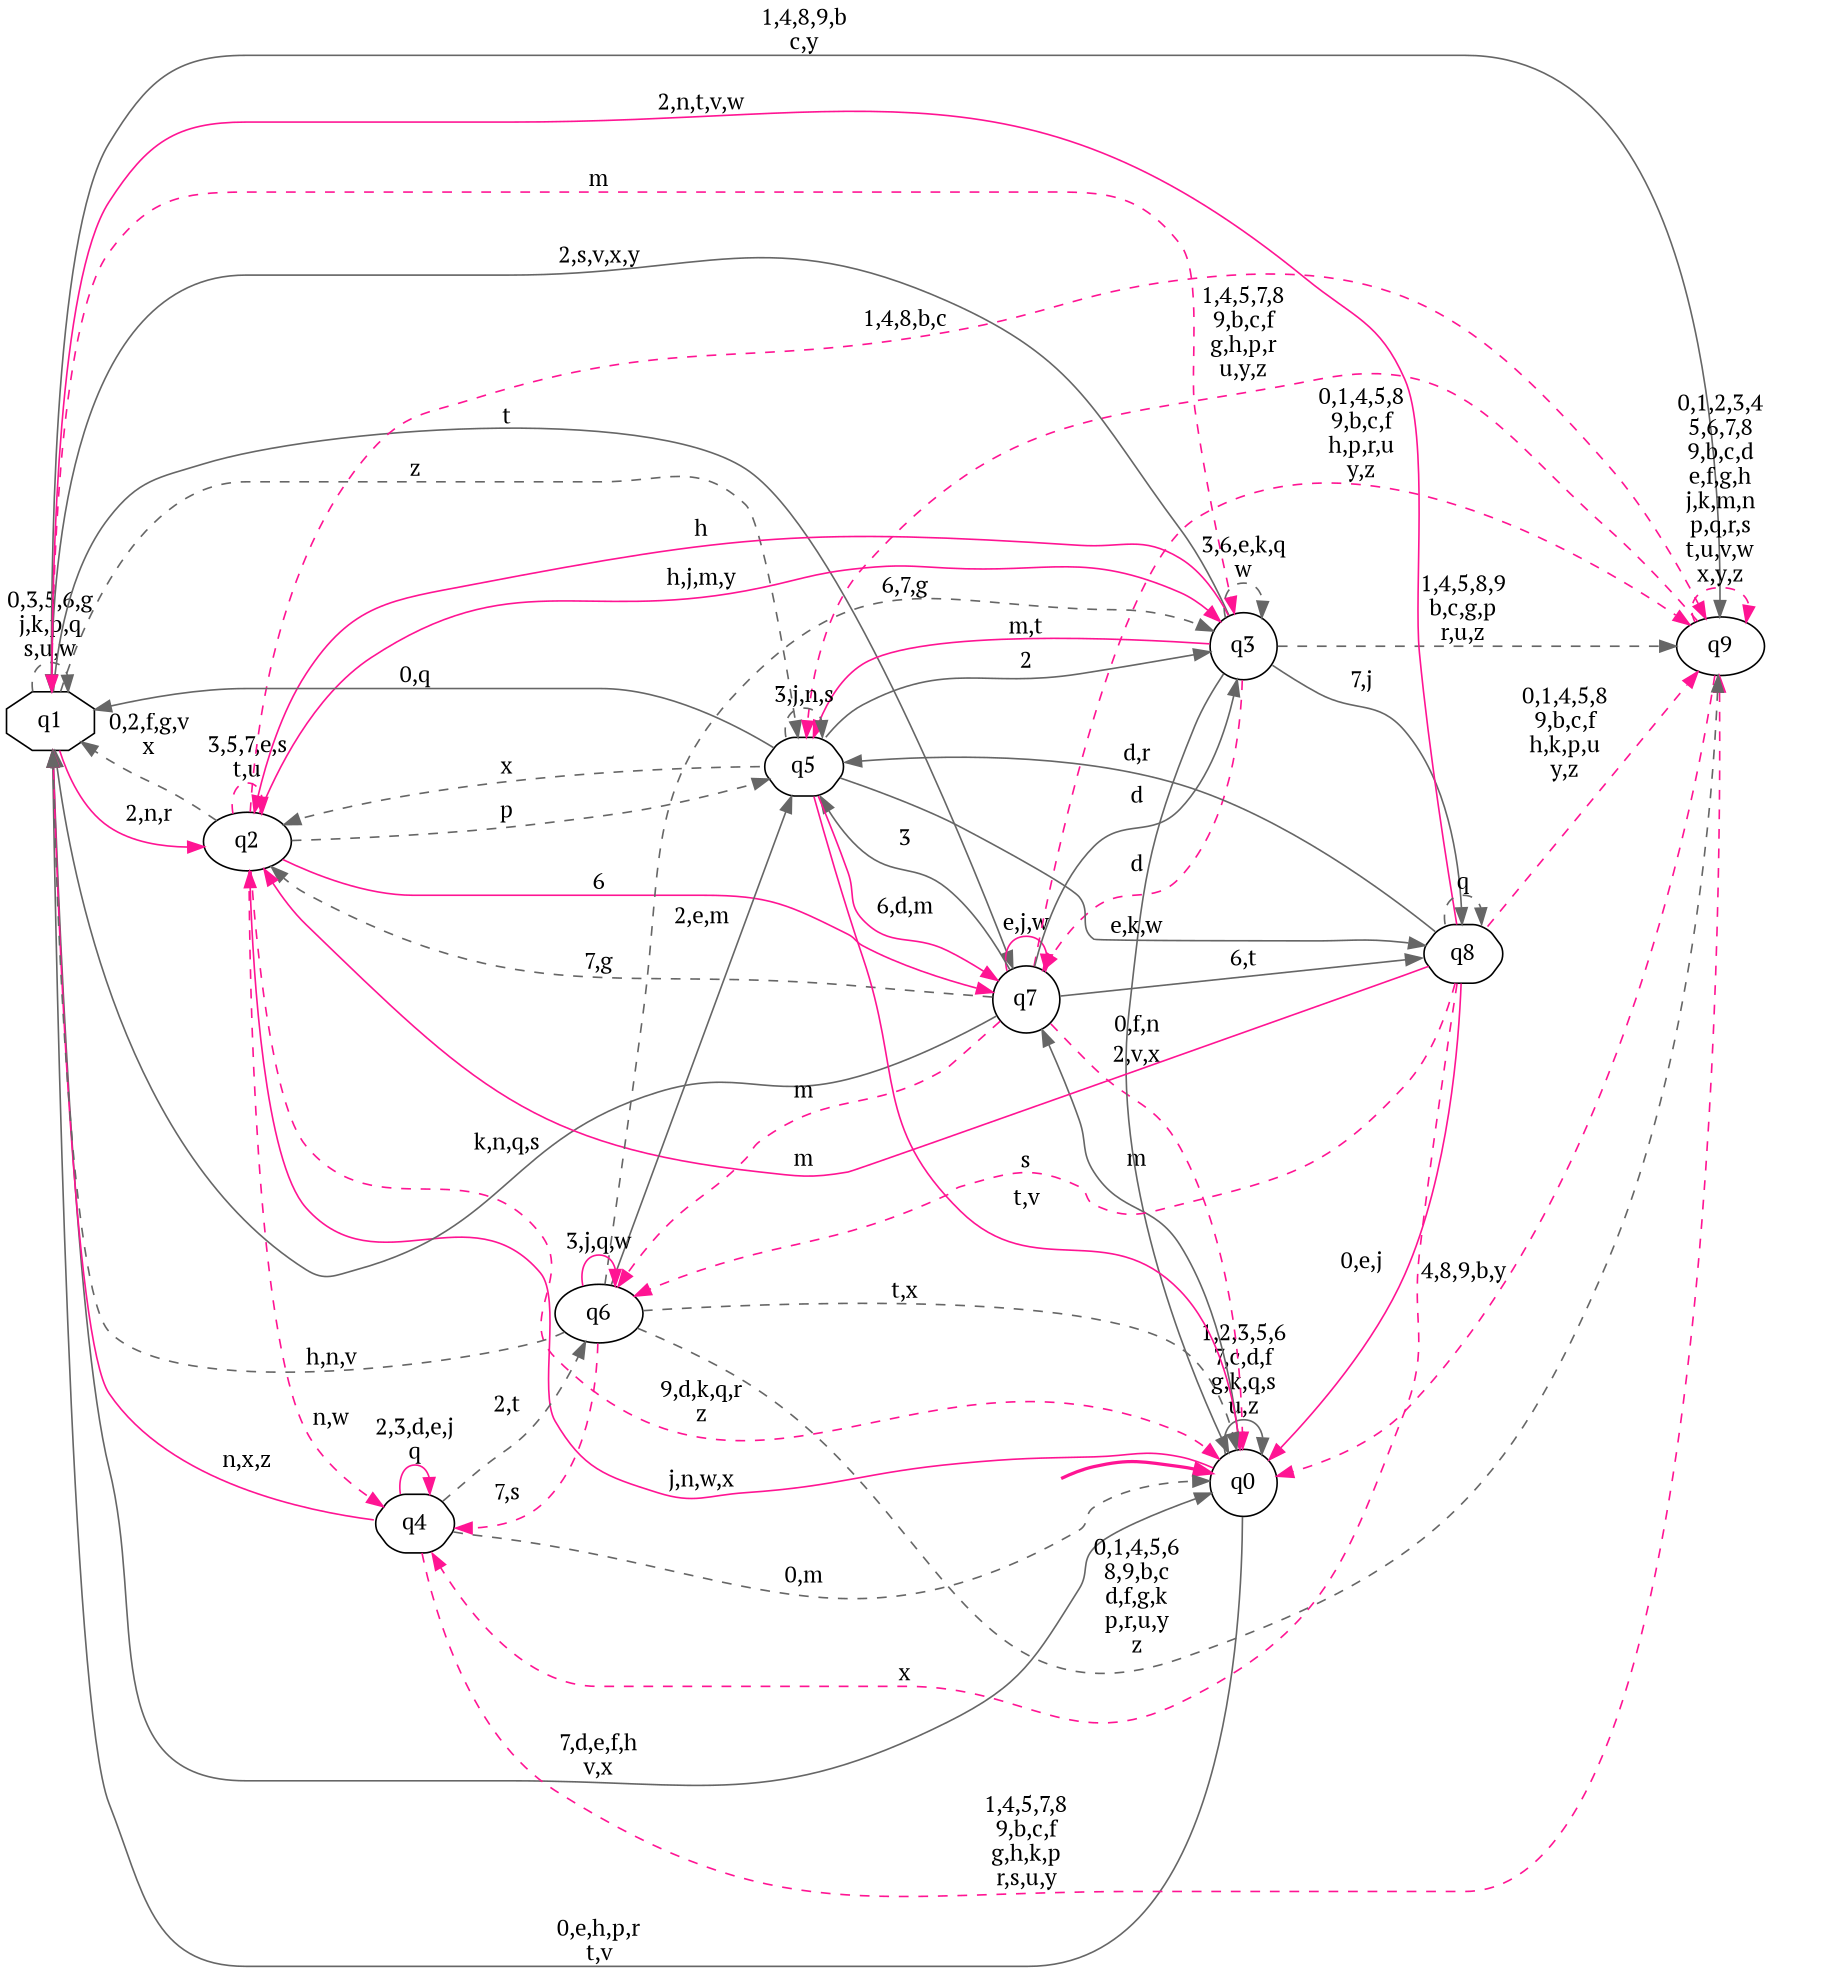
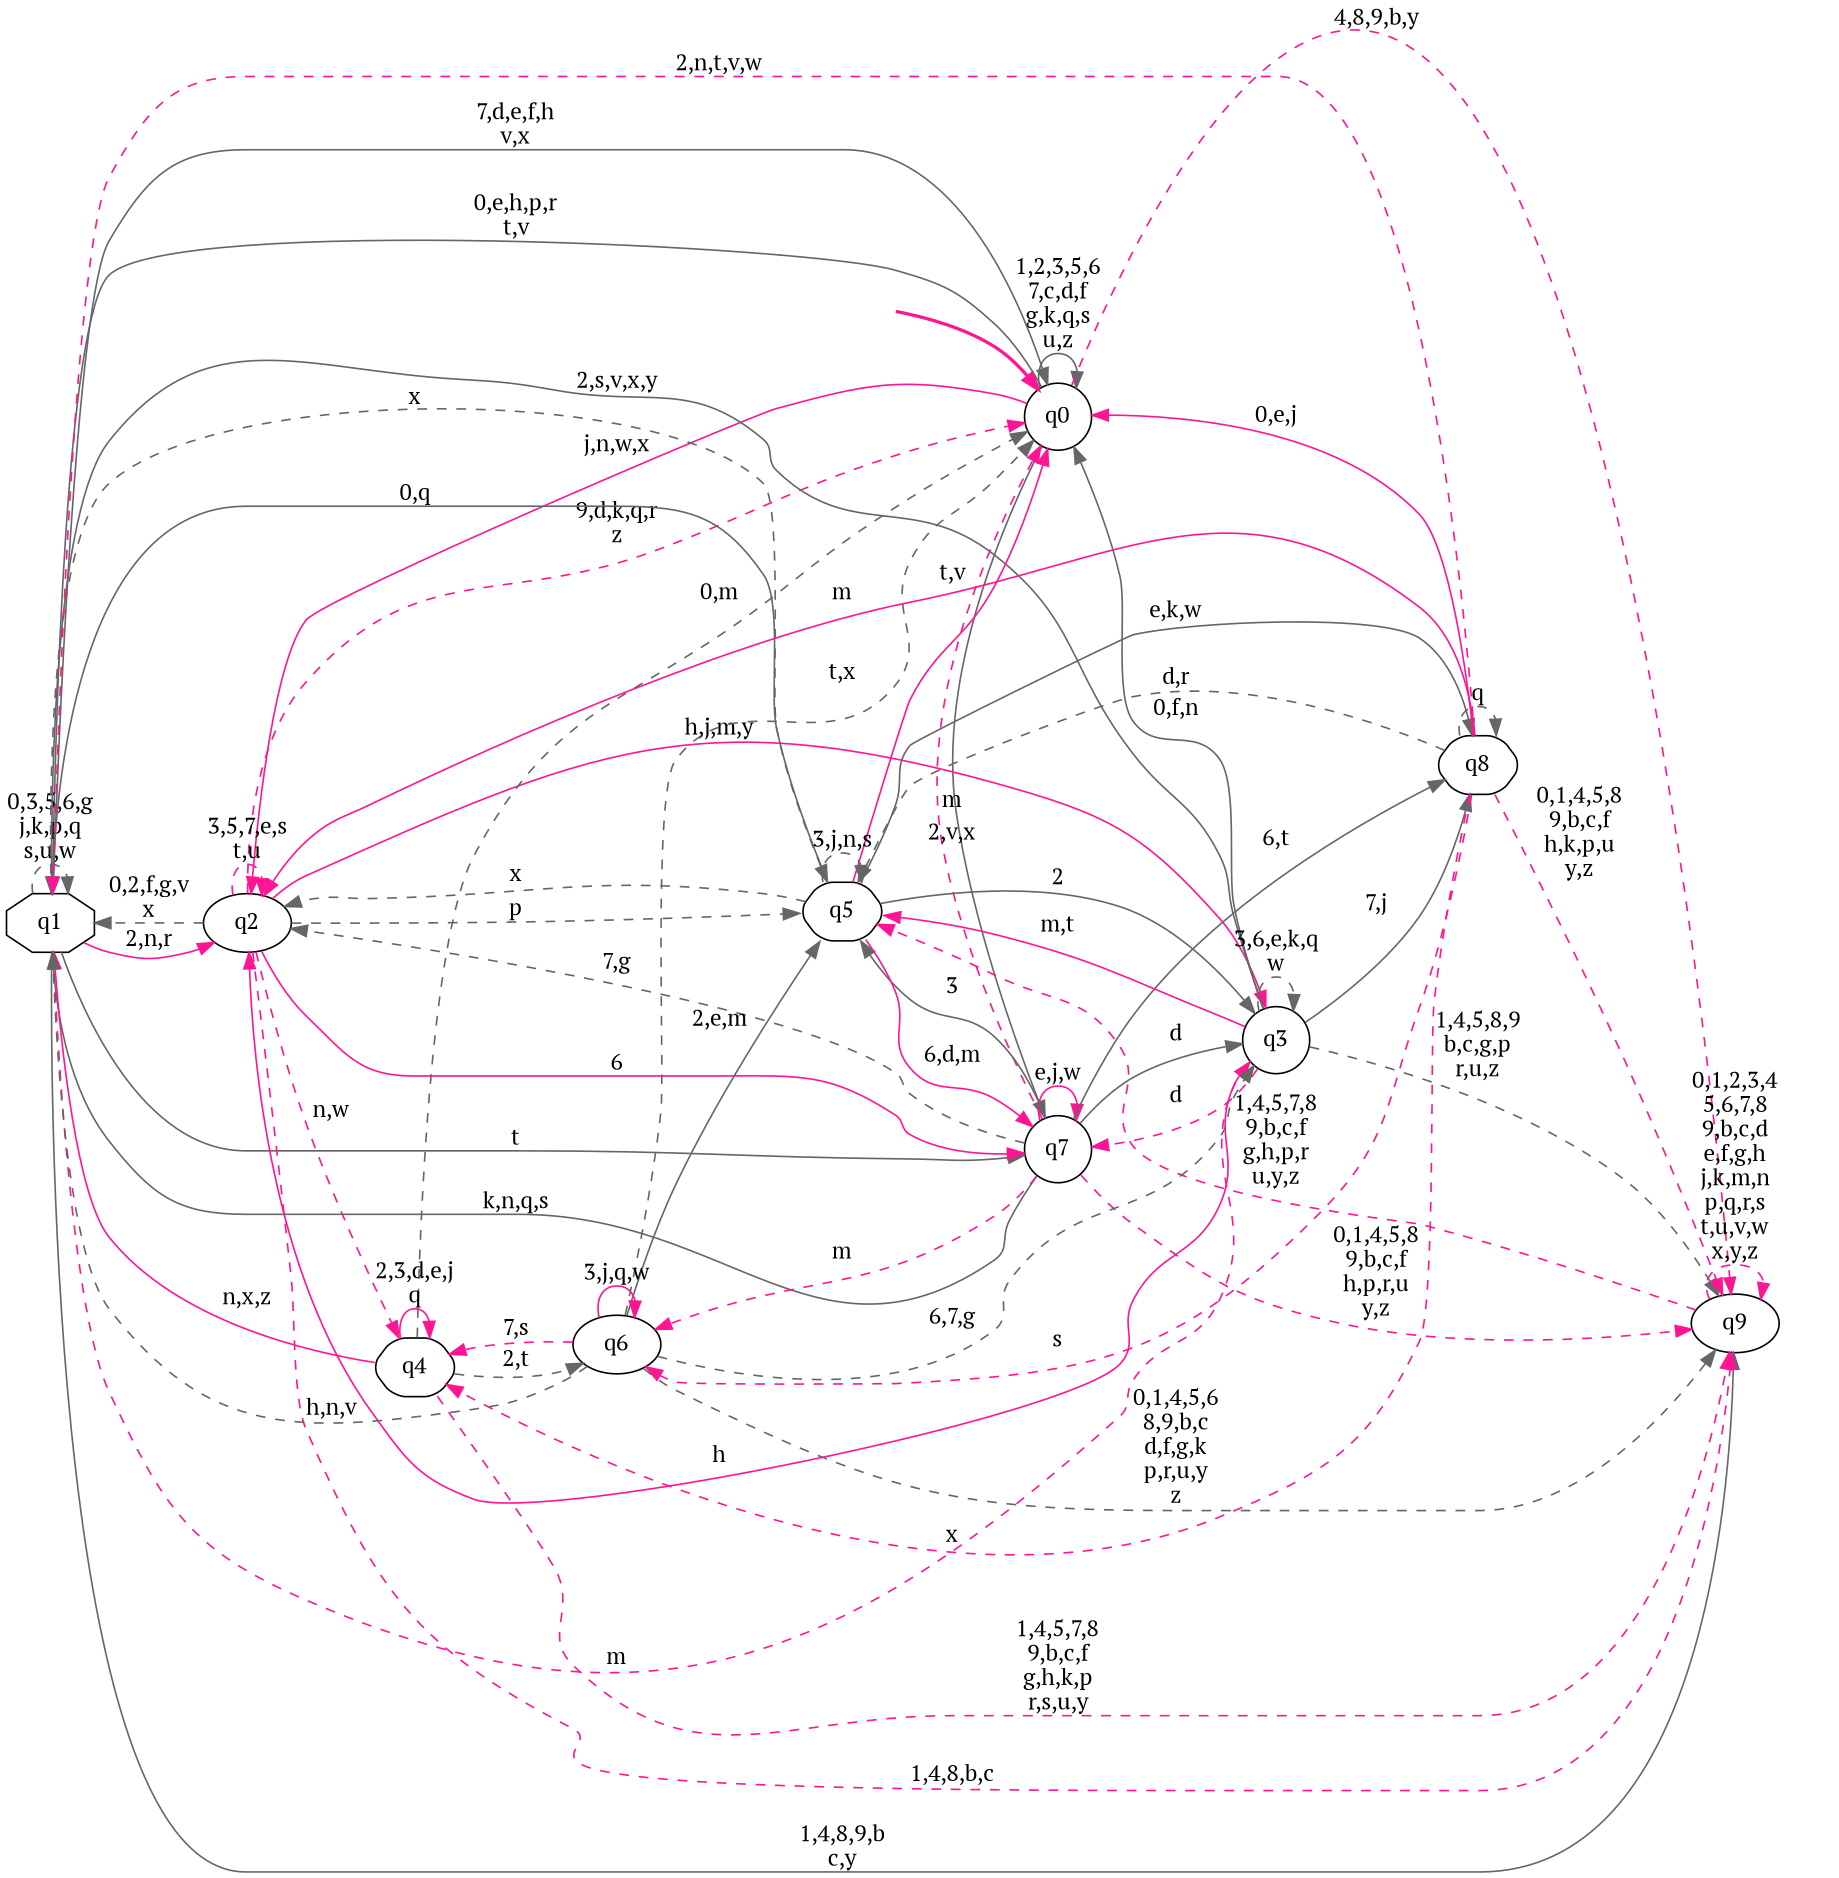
(819, 112) -> (676, 77)
(415, 470) -> (415, 398)
(1183, 786) -> (1143, 696)
(1587, 1125) -> (1580, 380)
